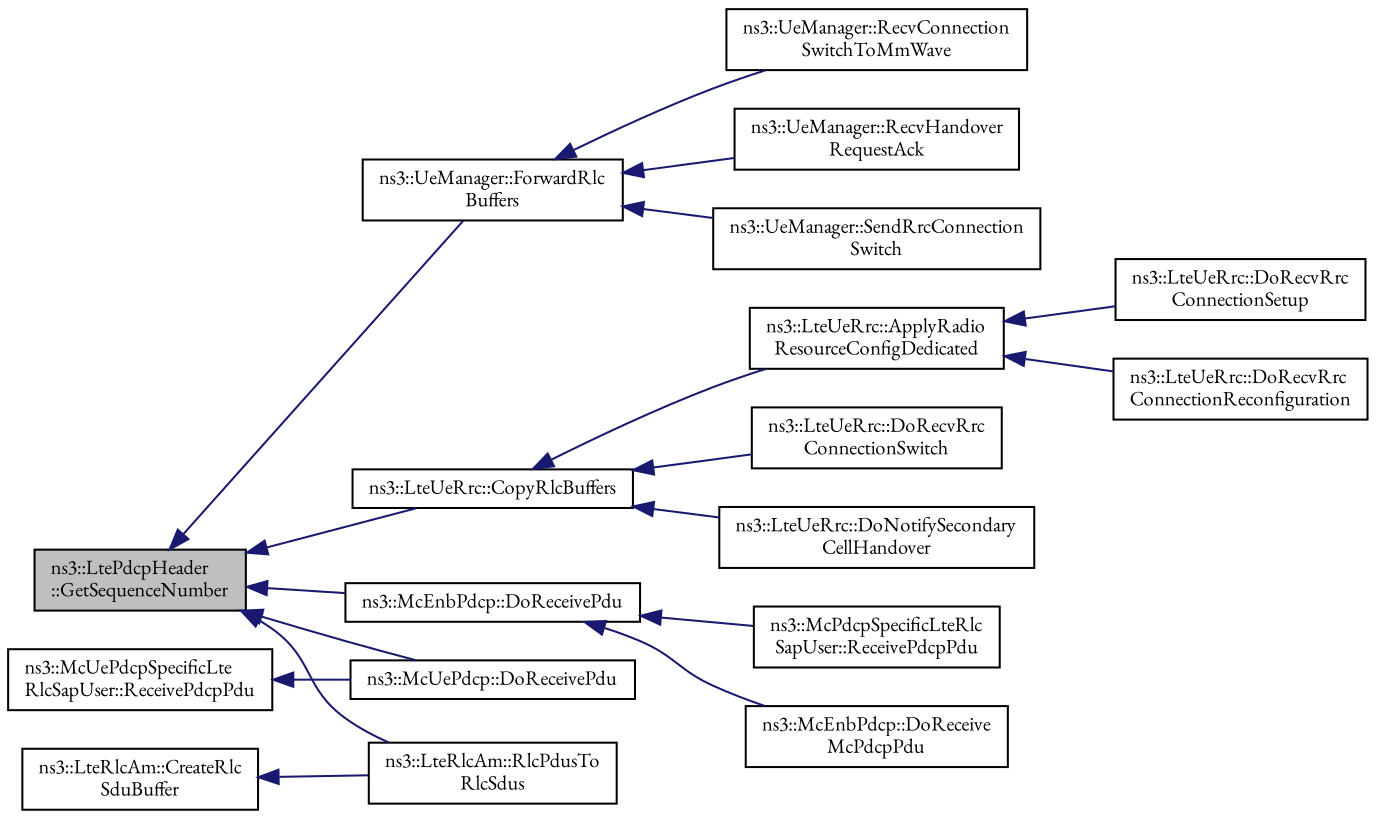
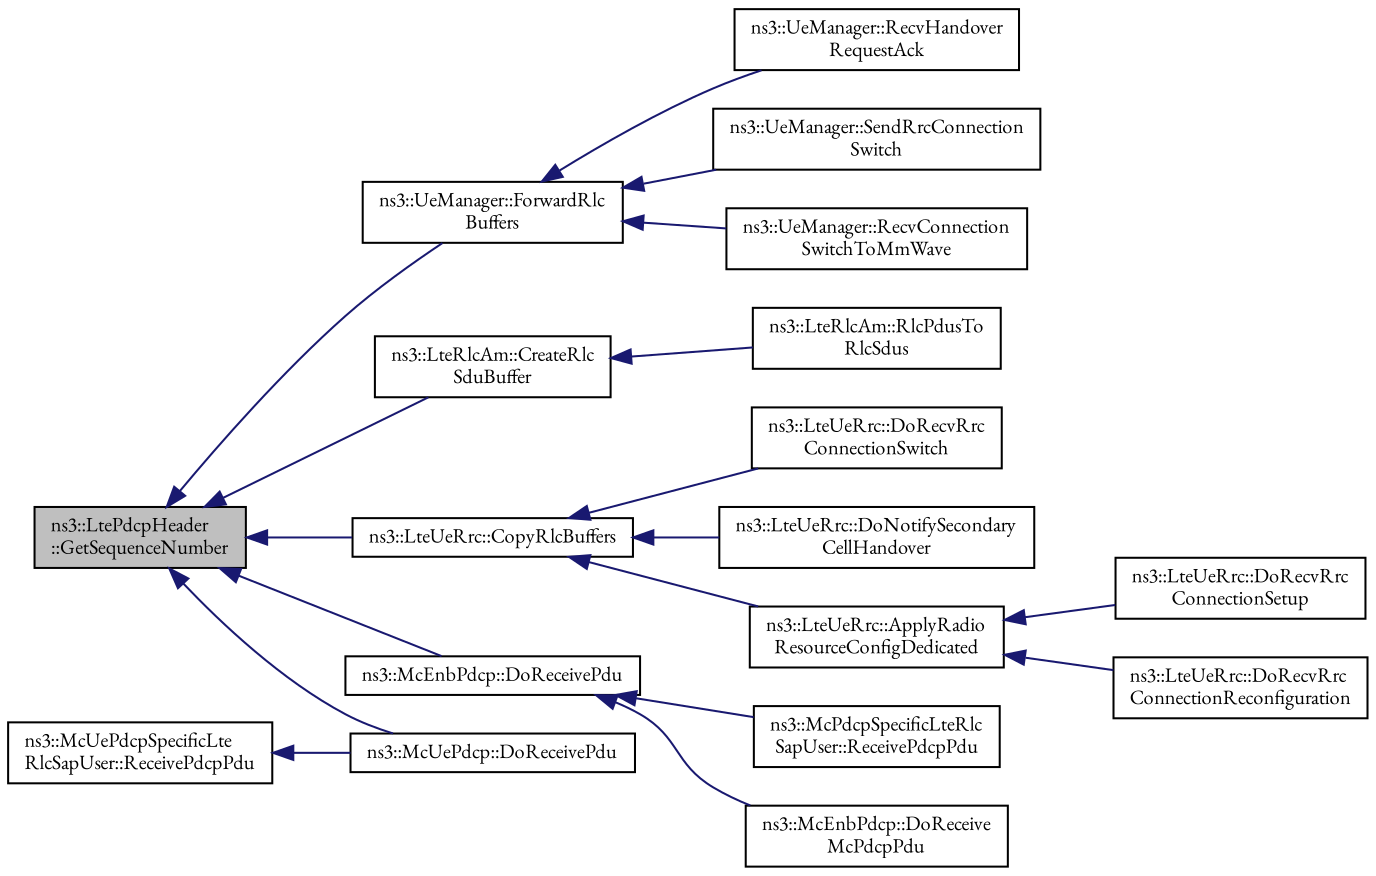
(320, 692) -> (326, 448)
